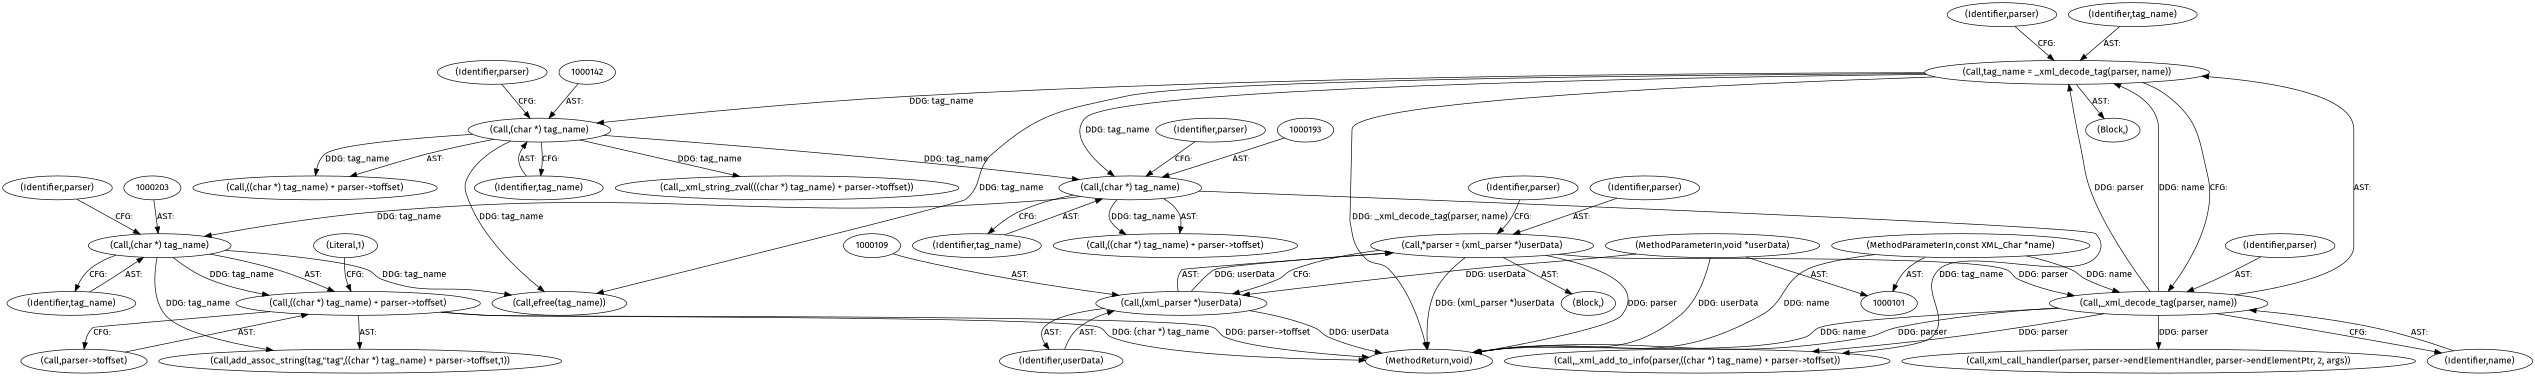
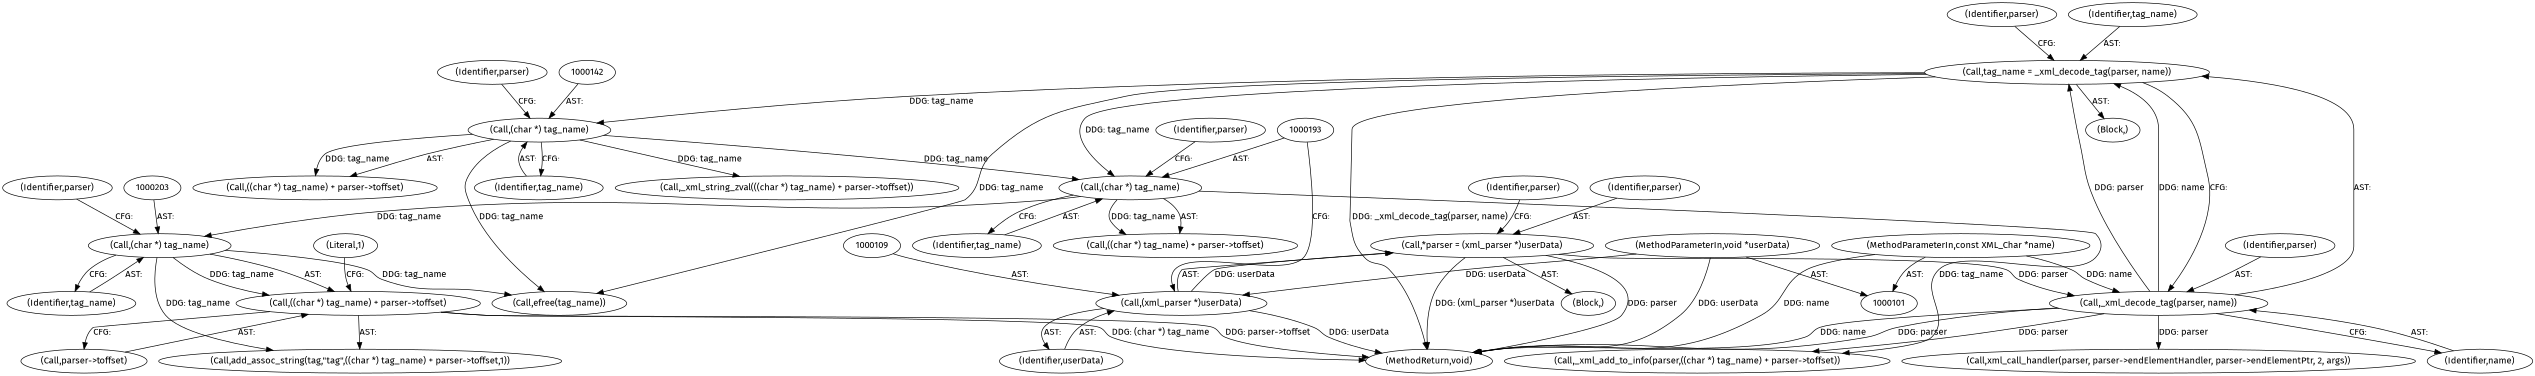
(1307, 265) -> (1306, 254)
